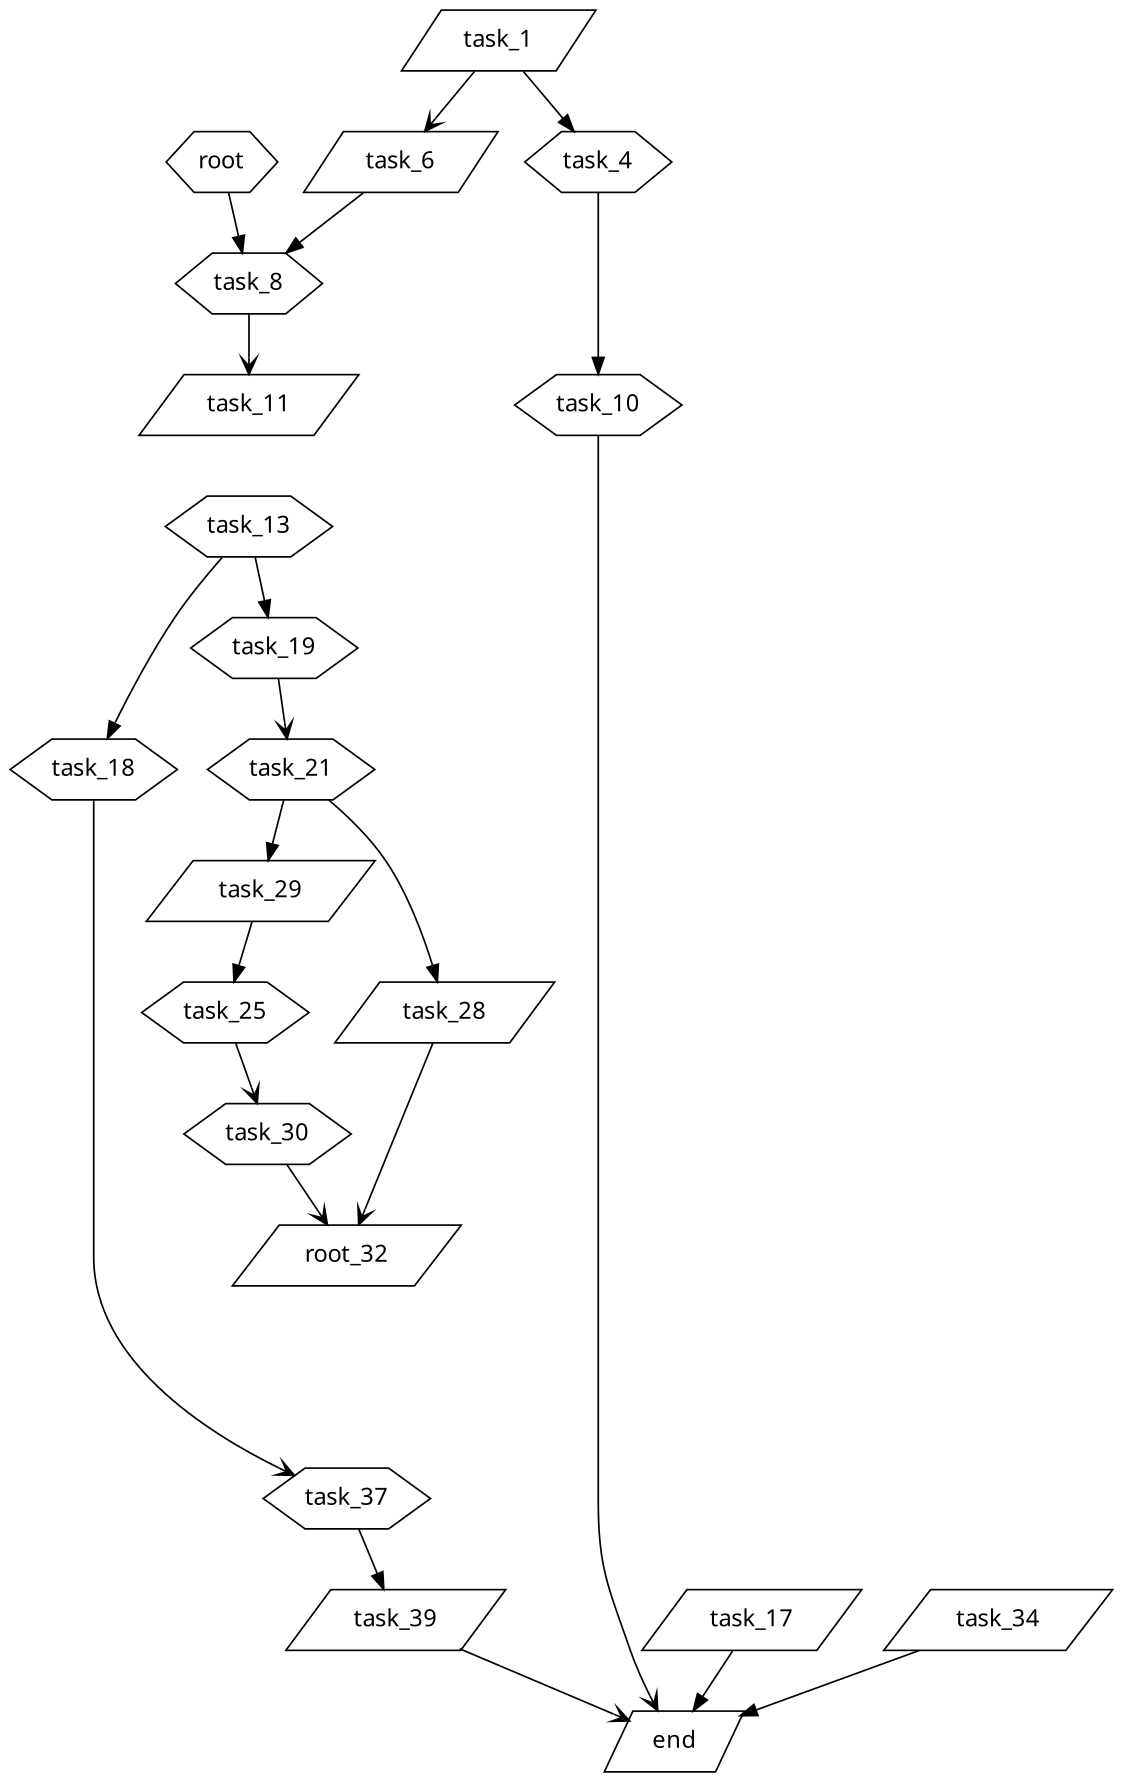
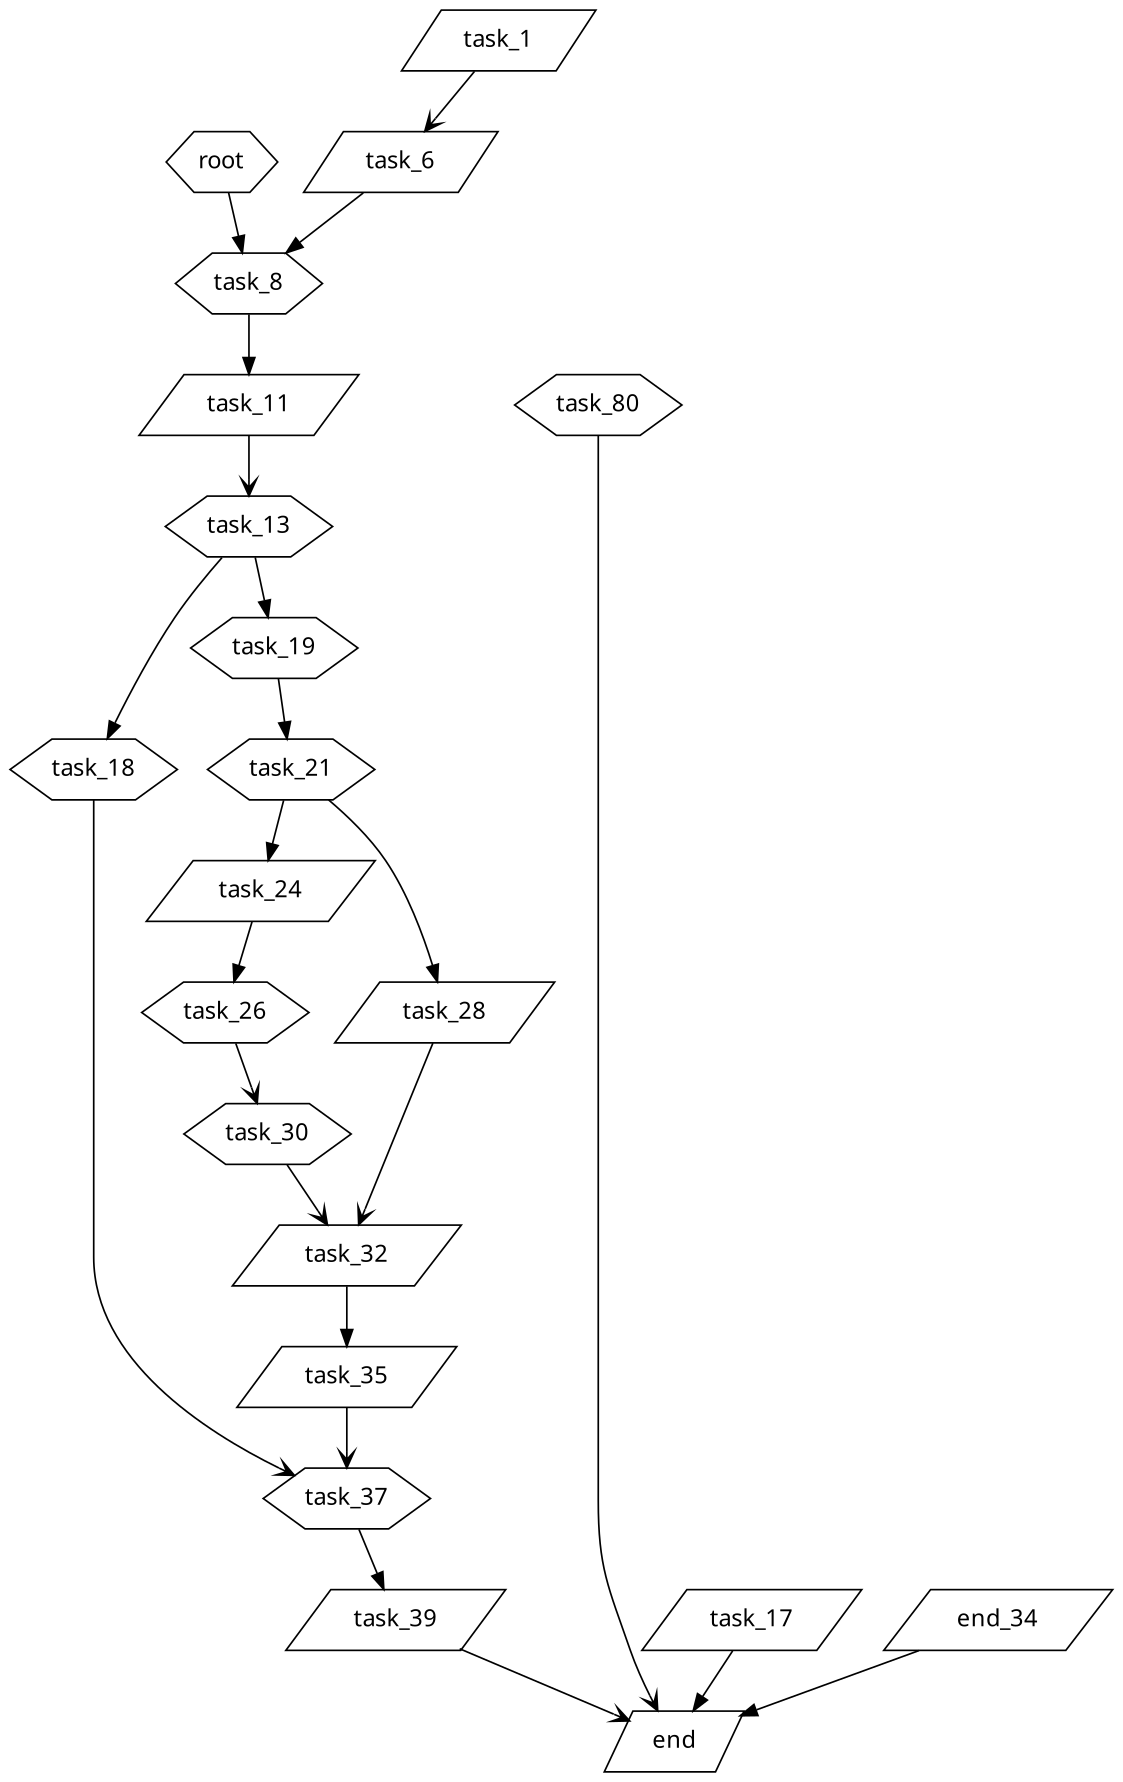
(598, 162) -> none
(249, 336) -> (249, 336)
(598, 405) -> (598, 405)
none -> (249, 457)
(282, 700) -> (282, 700)
(261, 891) -> (261, 891)
(225, 1012) -> (225, 1012)
(347, 1256) -> (347, 1256)
none -> (347, 1377)
(998, 1620) -> (998, 1620)
